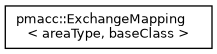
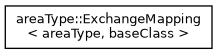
(109, 27) -> (109, 27)
